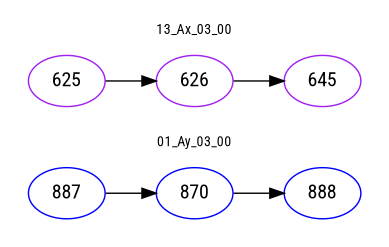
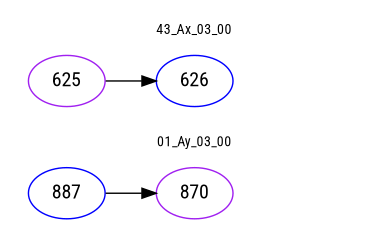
(195, 31) -> (195, 31)
(195, 81) -> (195, 81)
(323, 81) -> none
(195, 193) -> (195, 193)
(323, 193) -> none
